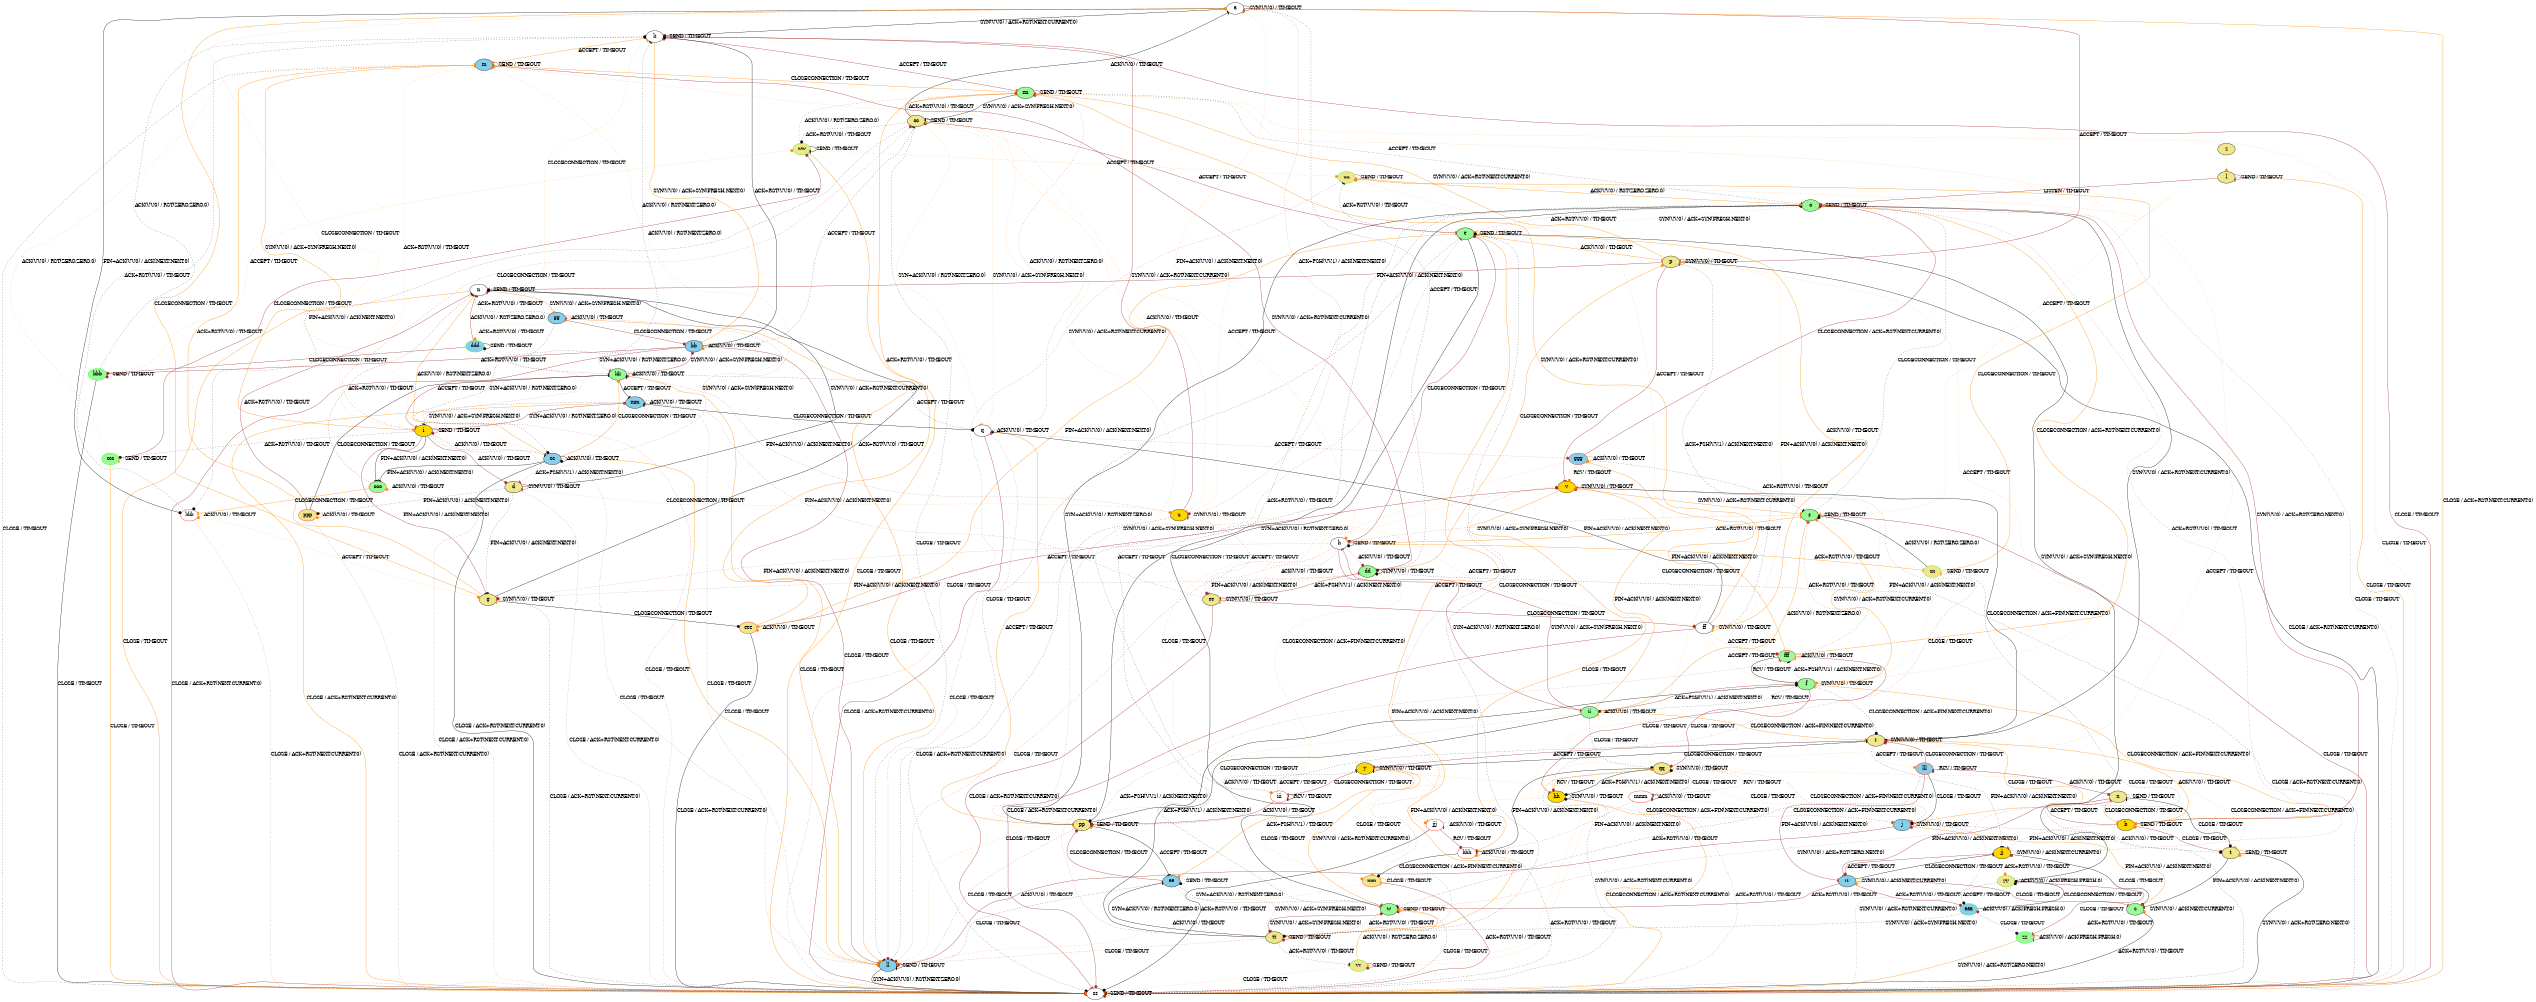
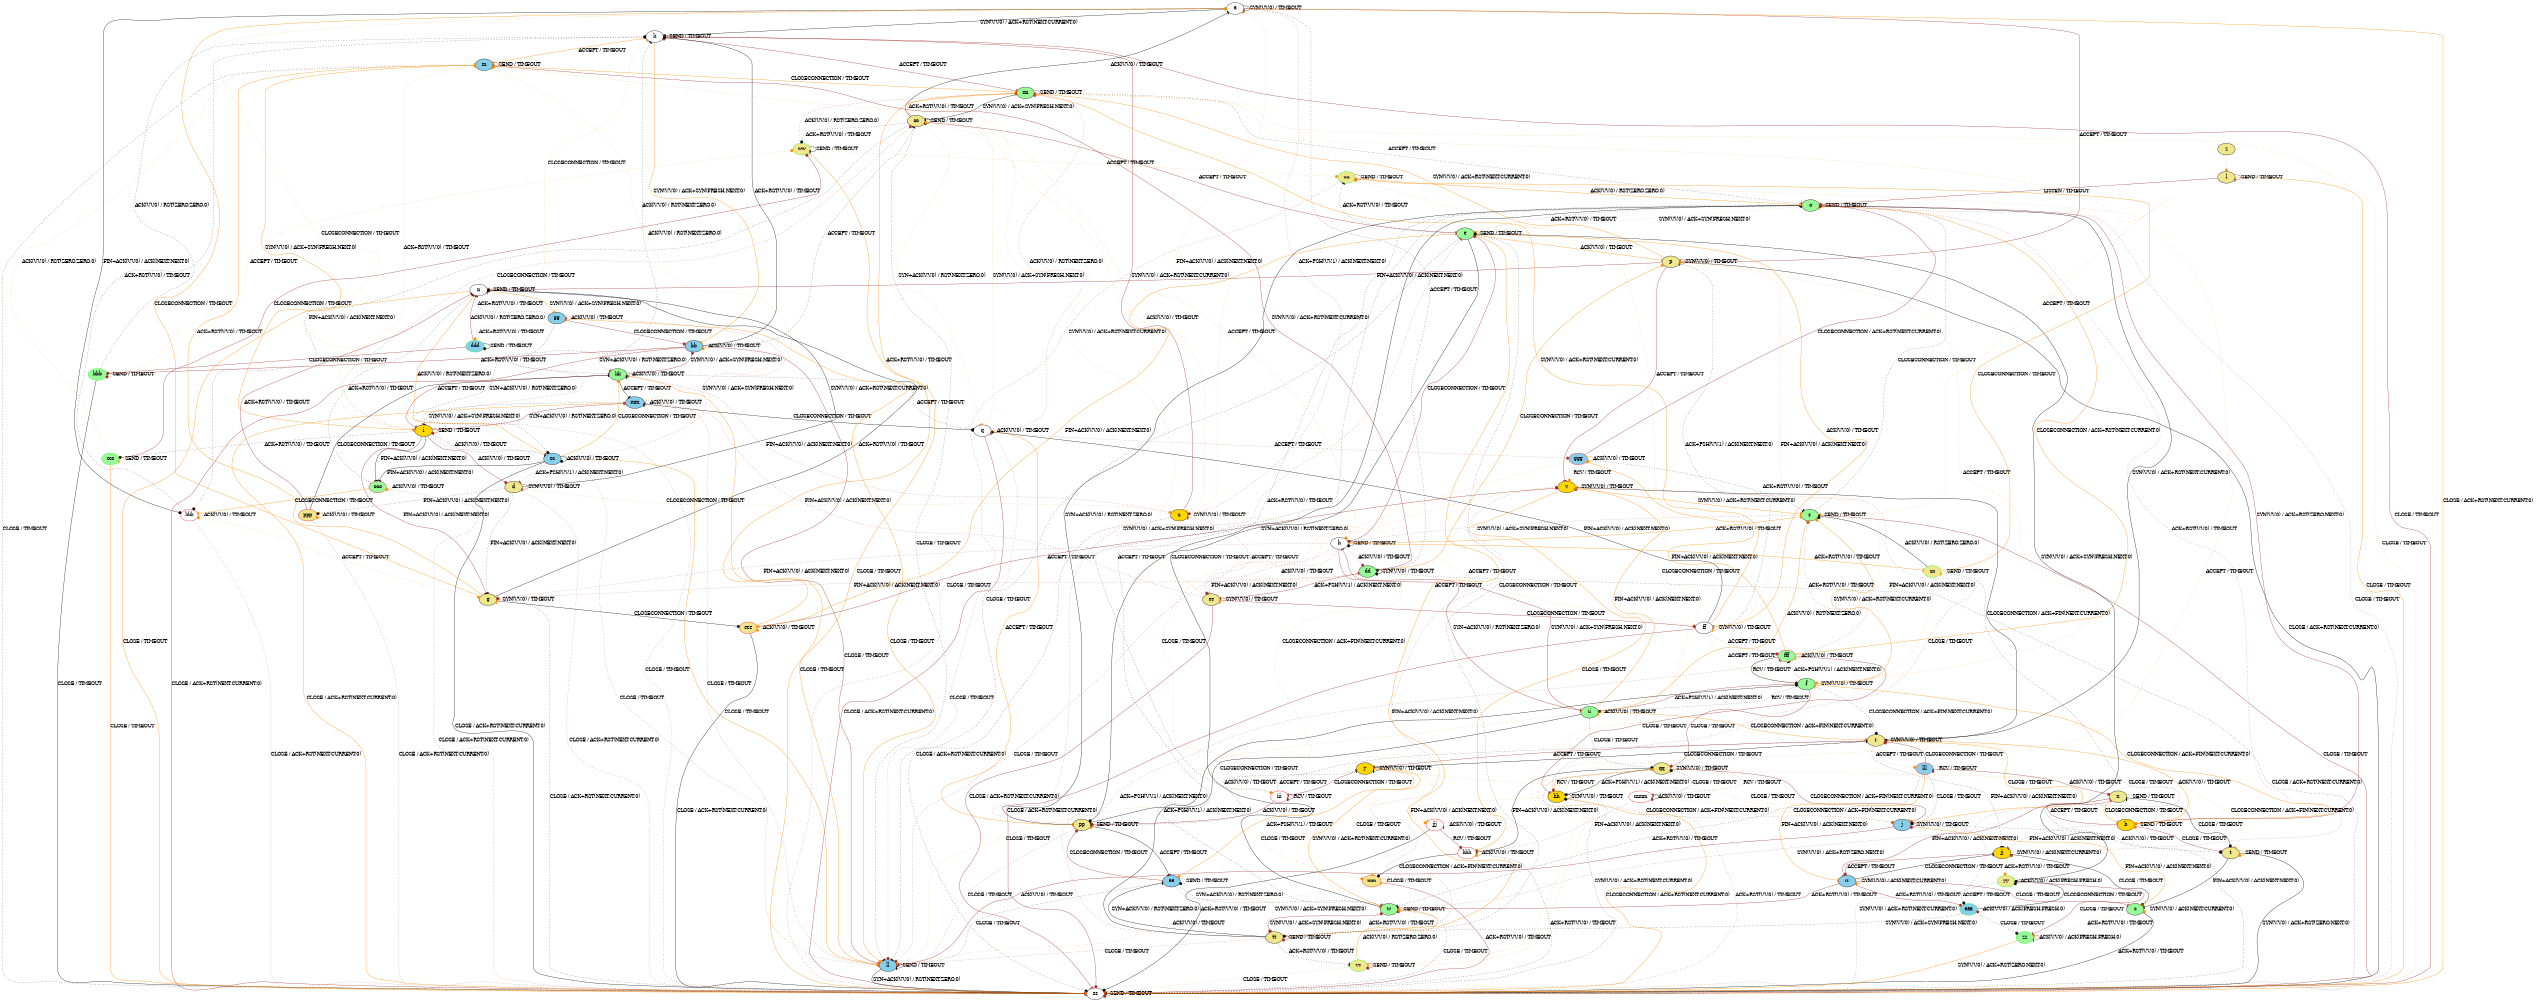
(1804, 800) -> (1804, 800)
(1936, 804) -> (1936, 804)
(1781, 821) -> (1781, 821)
